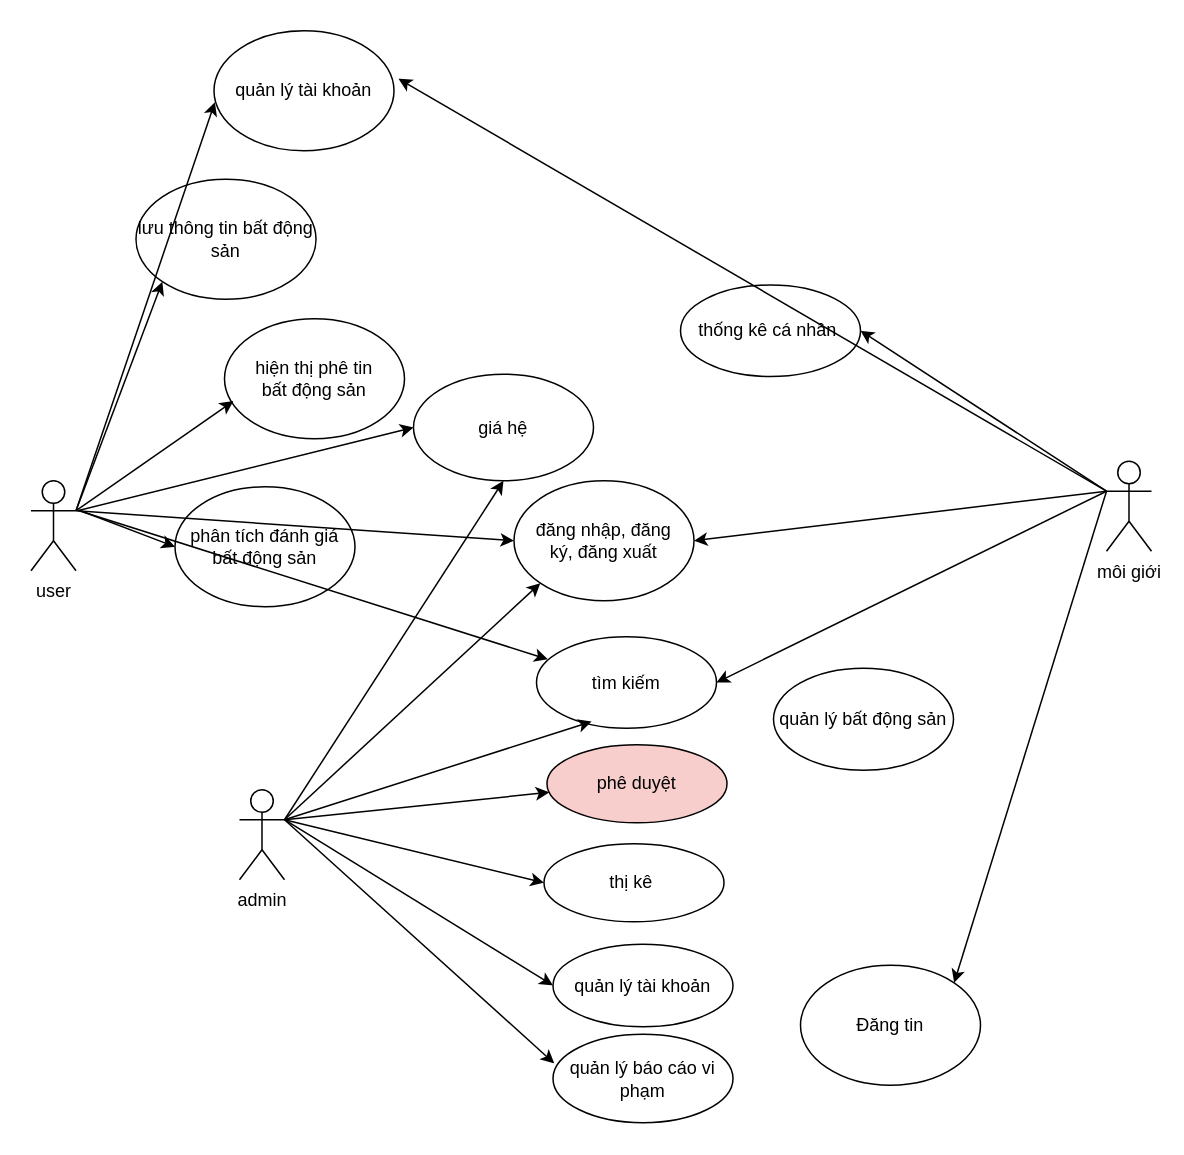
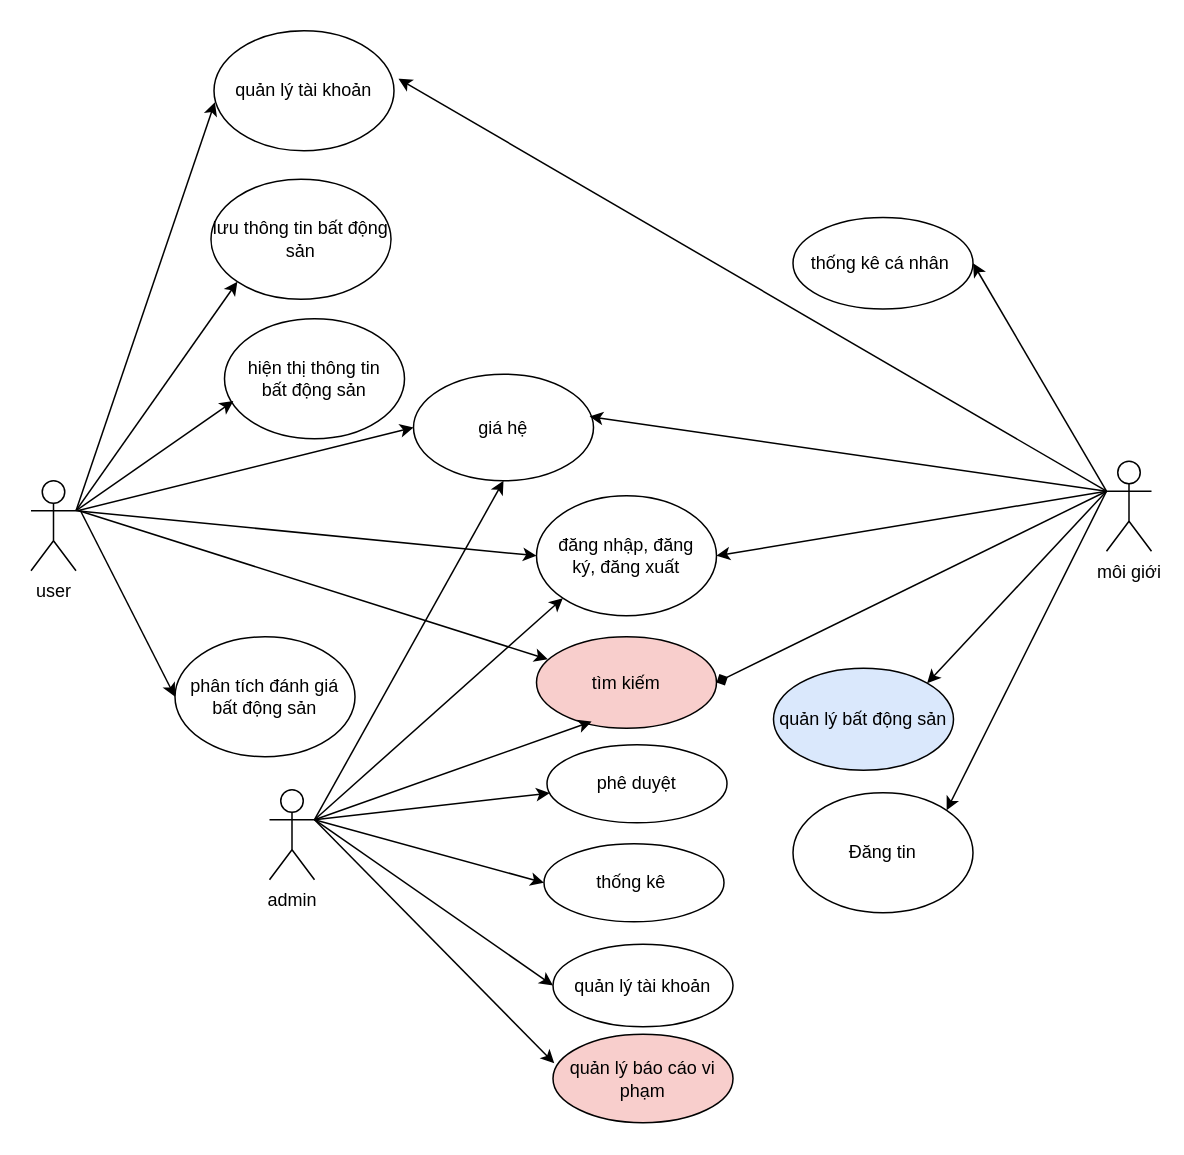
(226, 239) -> (301, 239)
(770, 331) -> (883, 263)
(314, 379) -> (314, 379)
none -> (849, 454)
(604, 541) -> (626, 556)
(265, 547) -> (265, 697)
none -> (1017, 586)
(727, 677) -> (728, 677)
(626, 683) -> (626, 683)
(863, 719) -> (863, 719)
(637, 784) -> (637, 784)
(262, 835) -> (292, 835)
(634, 883) -> (634, 883)
(890, 1025) -> (883, 853)
(643, 1079) -> (643, 1079)
